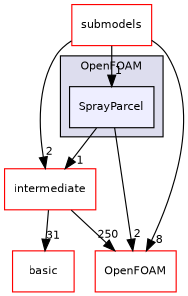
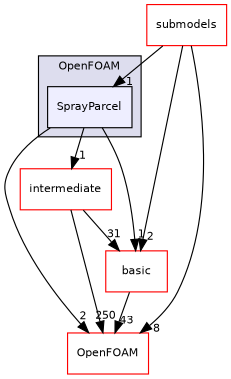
(42, 94) -> (163, 143)
none -> (125, 181)
none -> (124, 307)
